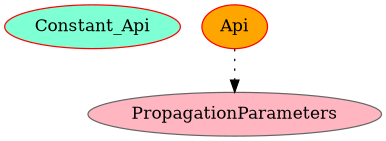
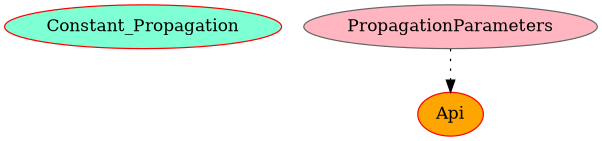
(93, 27) -> (143, 27)
(235, 65) -> (451, 65)
